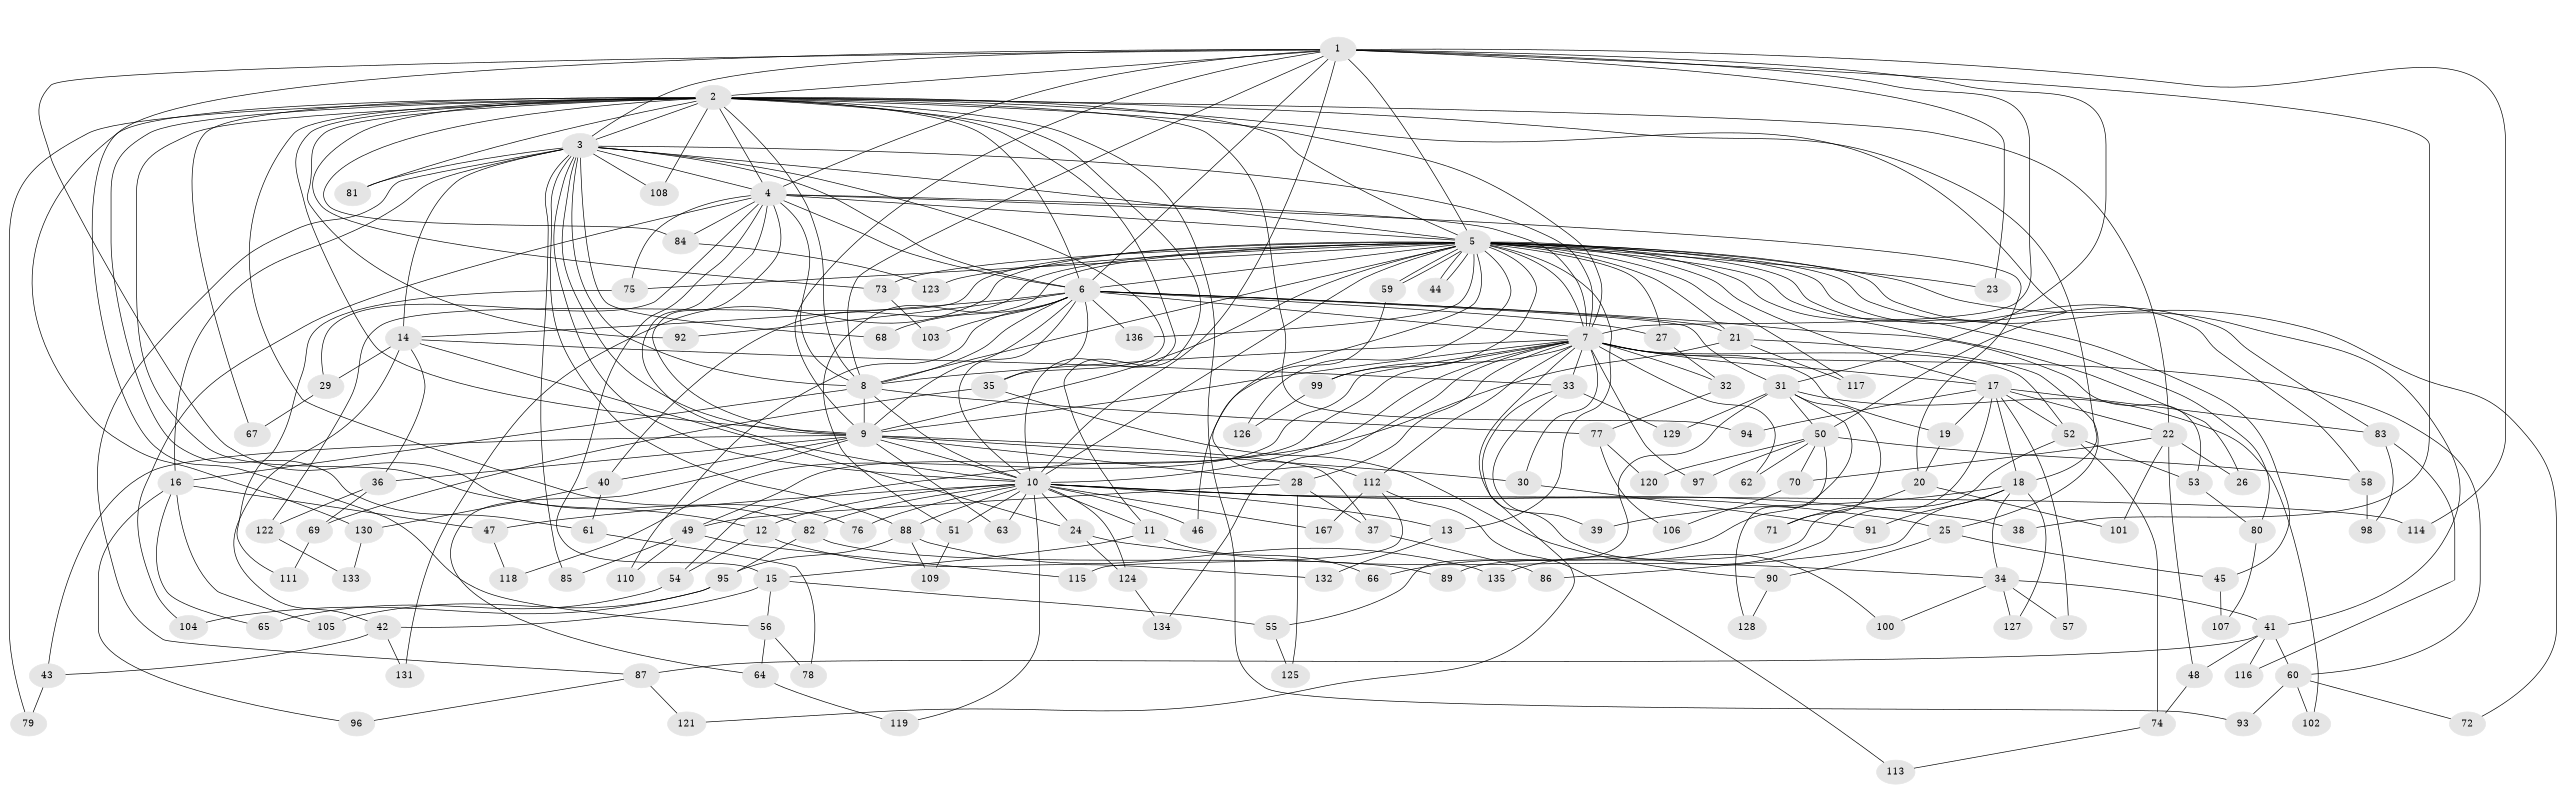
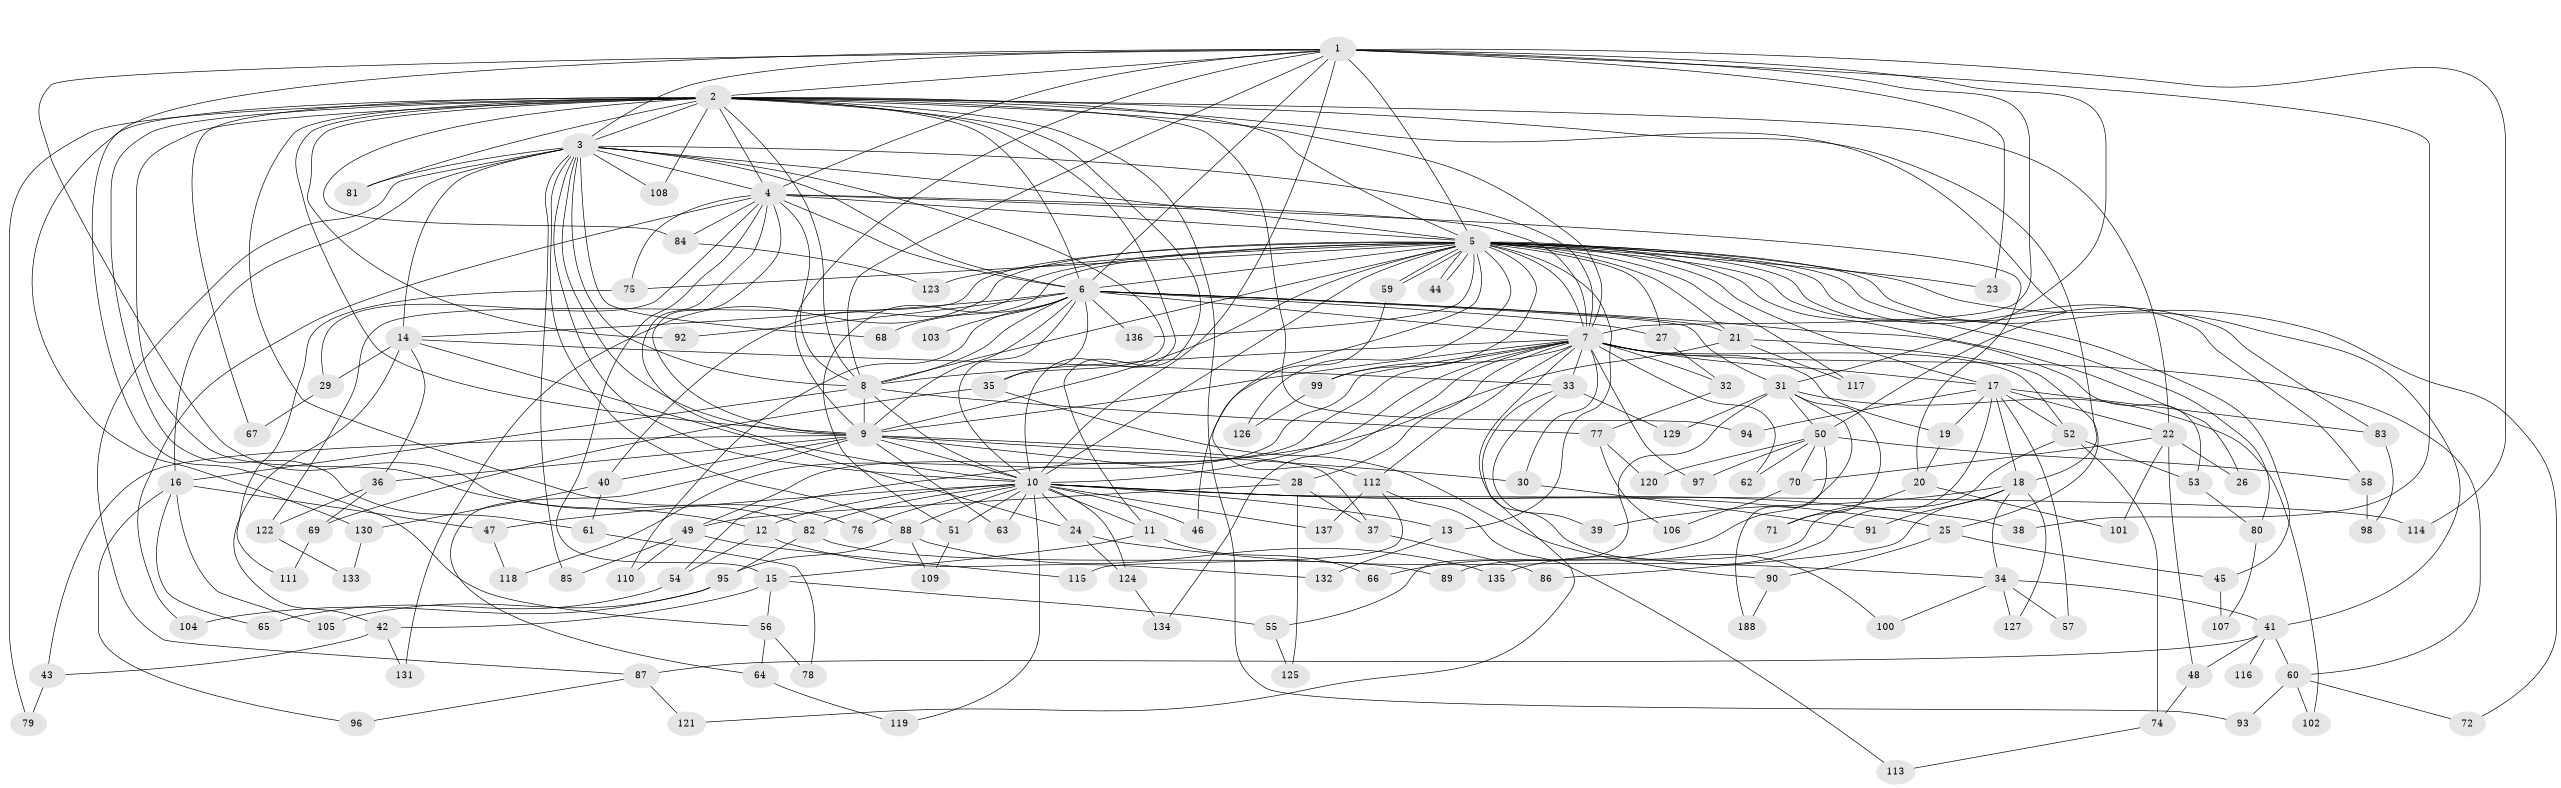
(882, 290) -> none
(1324, 531) -> (1324, 531)
(2430, 592) -> none
(1747, 628) -> (1747, 628)
